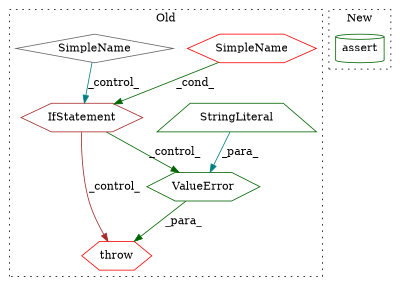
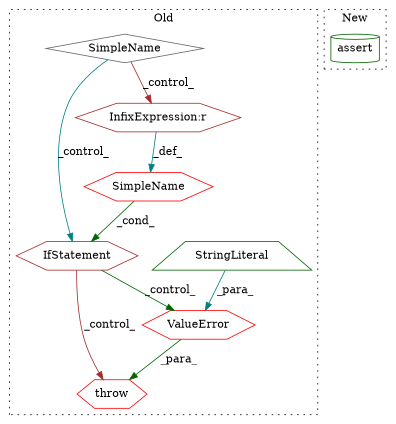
none -> (158, 118)
(203, 187) -> (199, 325)
